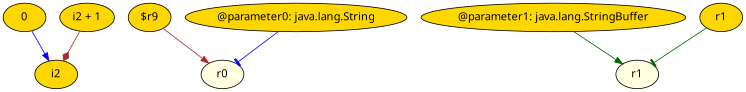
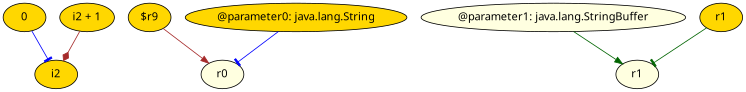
(553, 17) -> (553, 17)
(39, 44) -> (39, 44)
